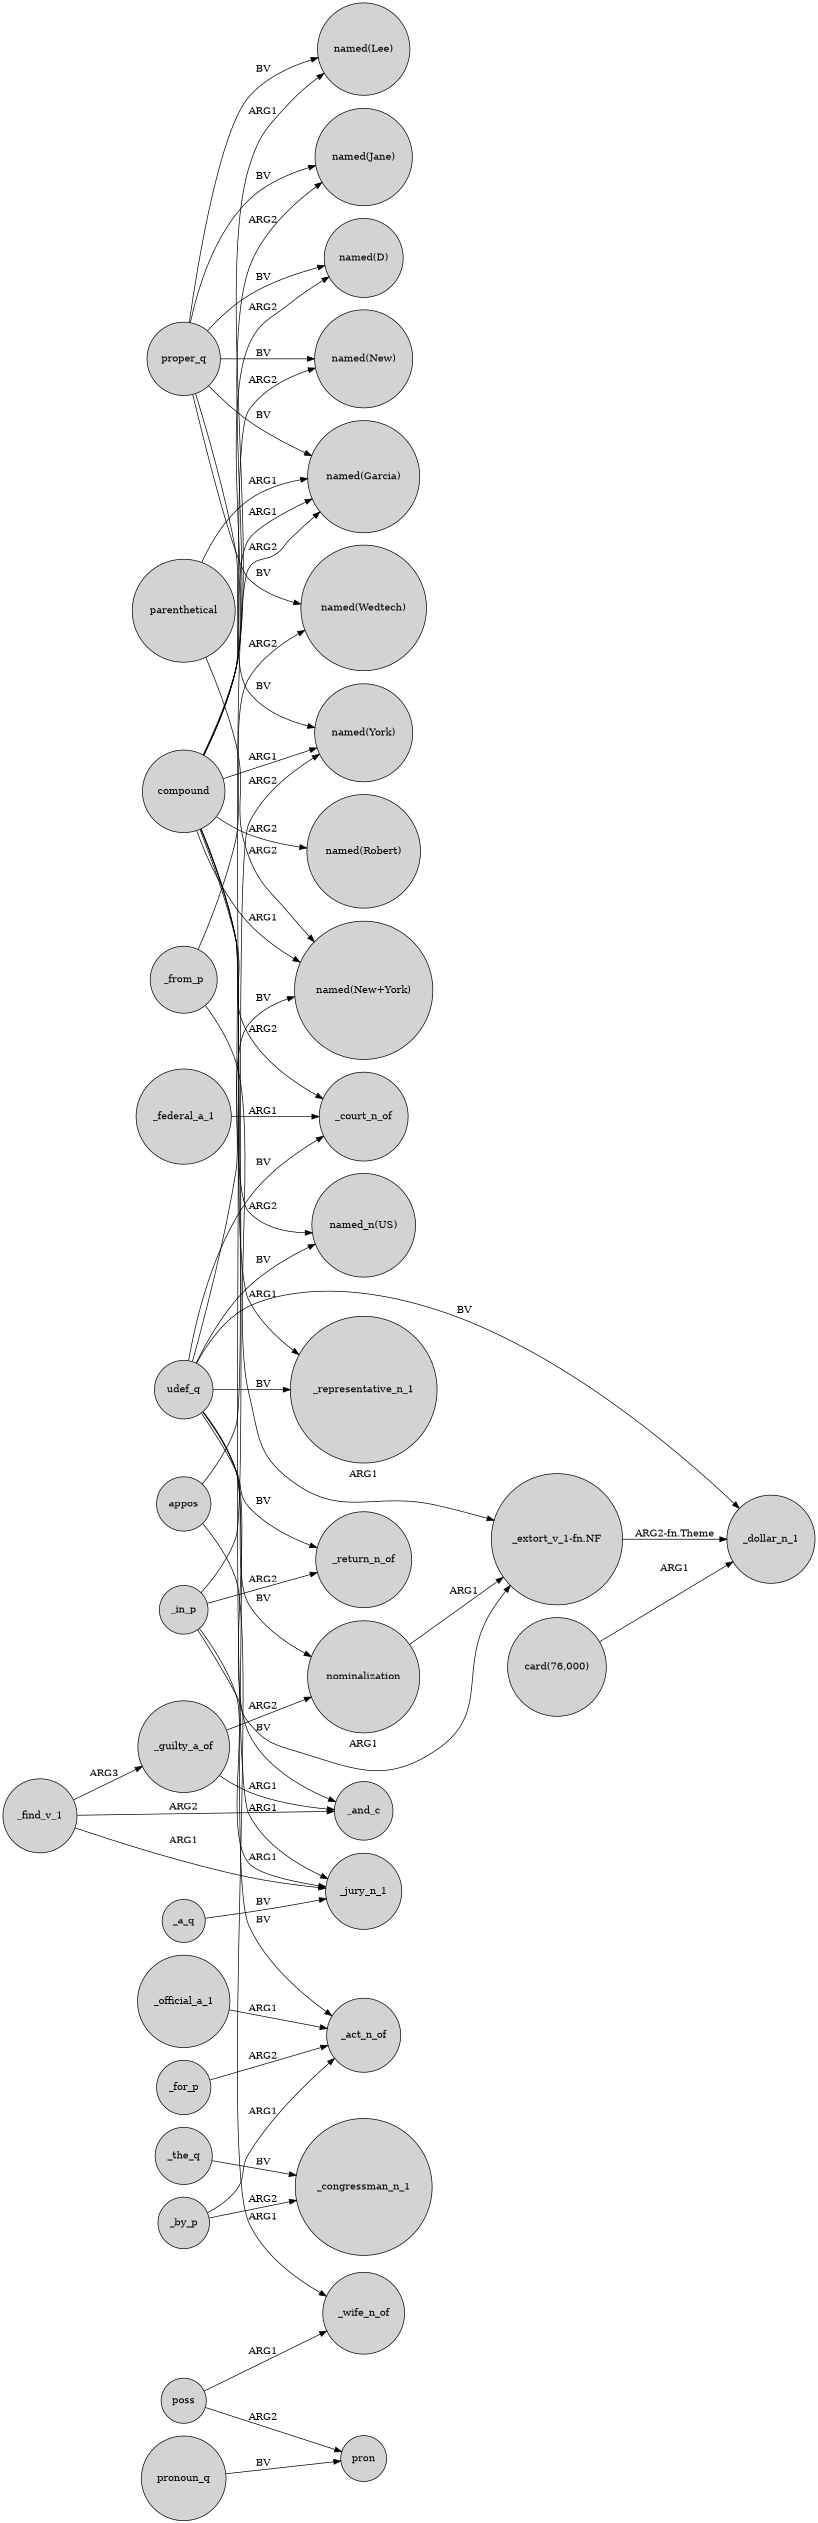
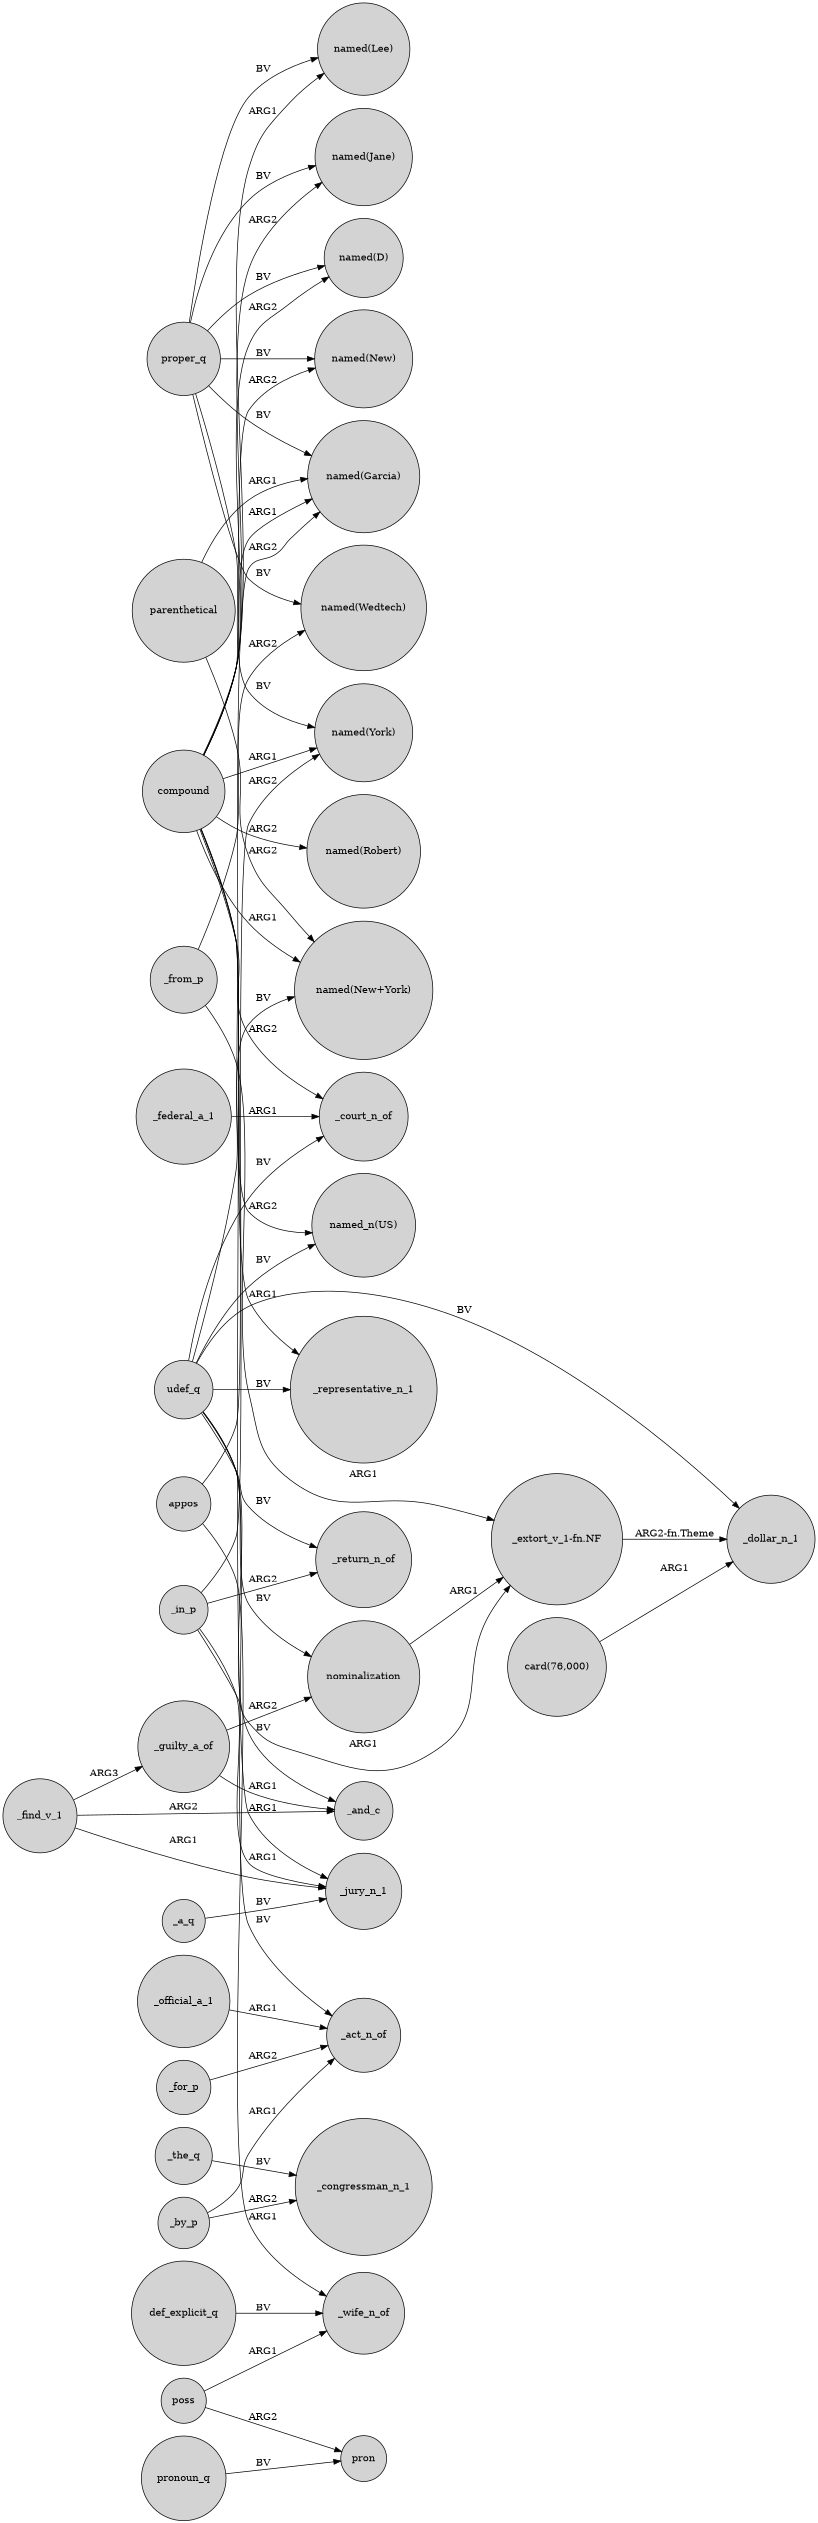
none -> (184, 2313)
